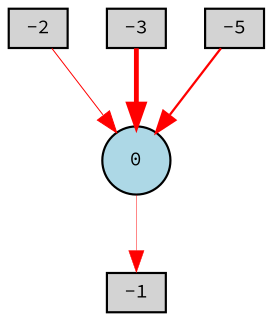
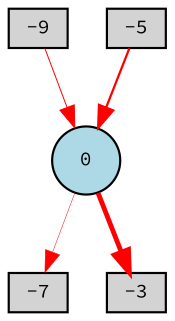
(38, 28) -> (38, 28)
(136, 76) -> (110, 222)
(136, 293) -> (38, 293)
